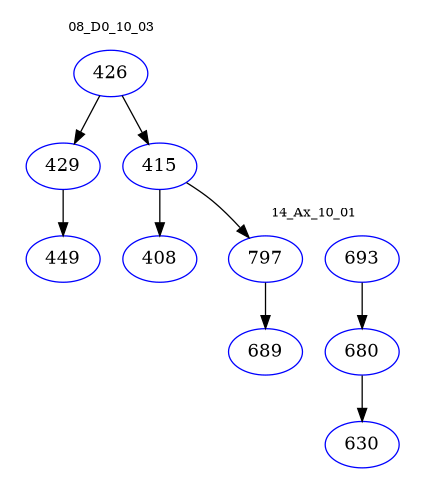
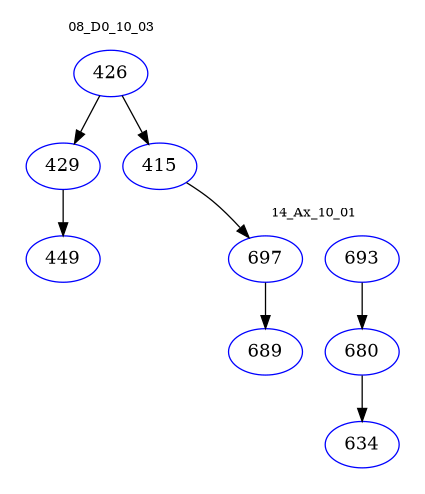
(160, 259) -> none
(266, 259) -> (266, 259)
(362, 445) -> (362, 445)
